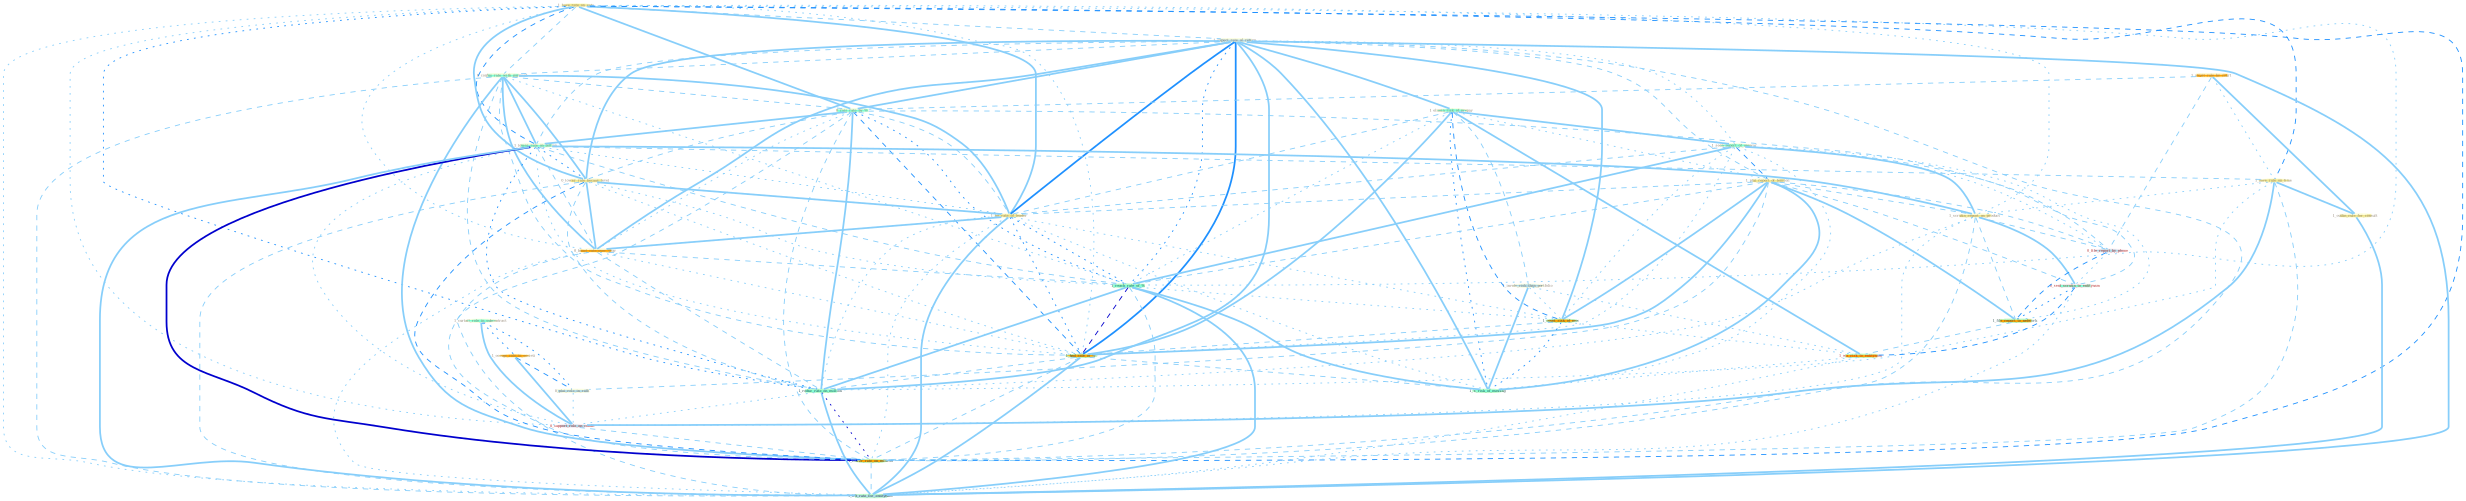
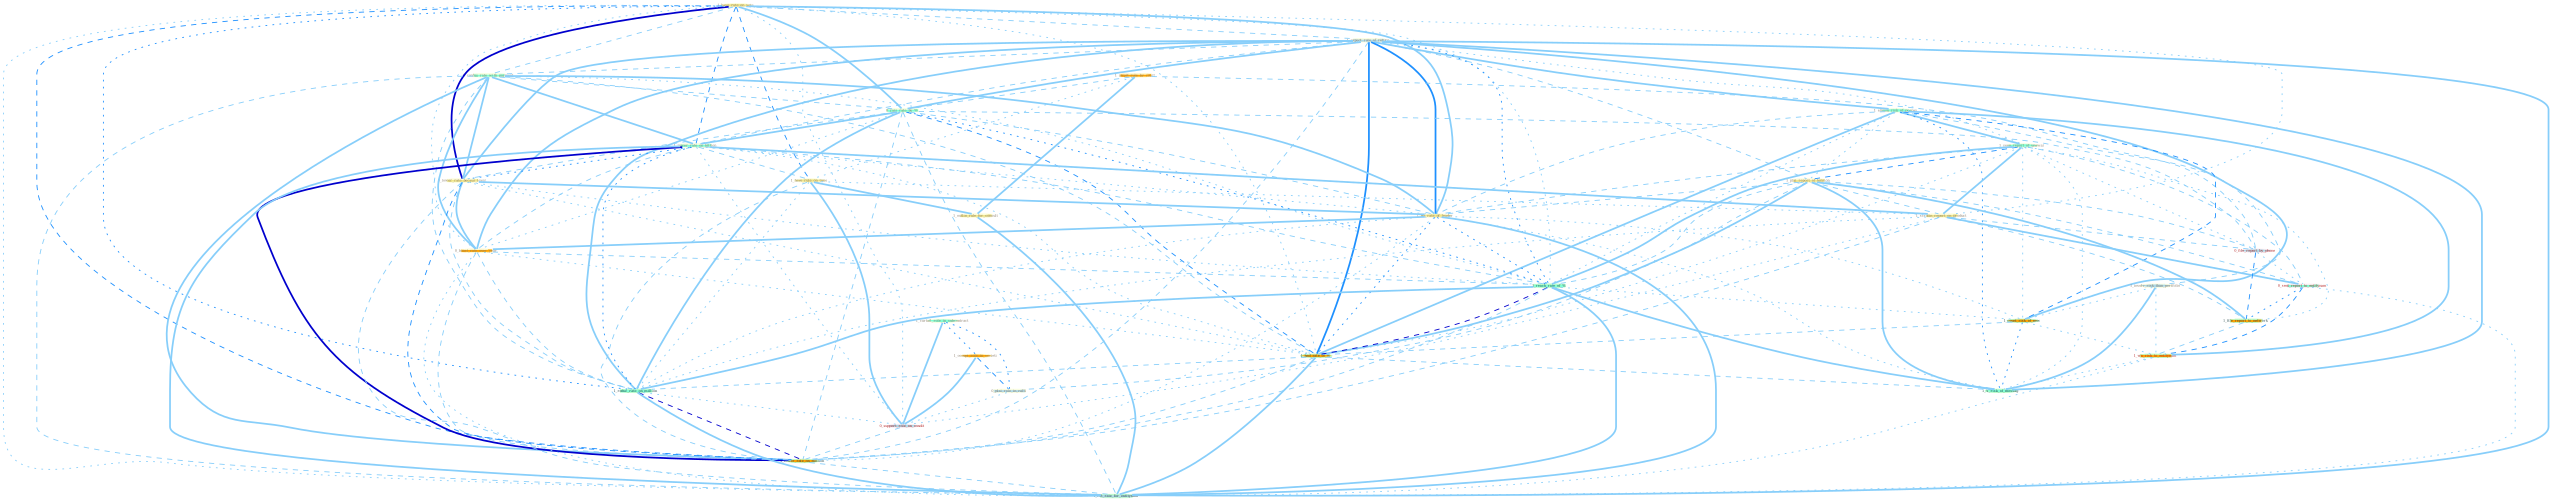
(475, 70) -> (494, 55)
(1651, 263) -> none
(2075, 286) -> (2303, 286)
(850, 431) -> (720, 426)
